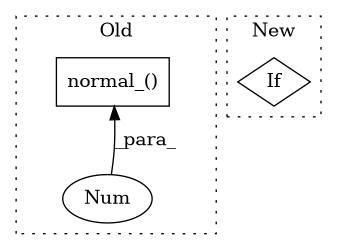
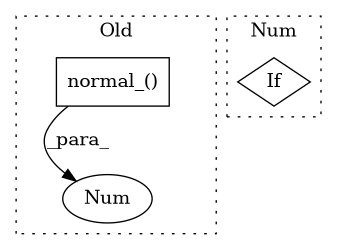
(274, 32) -> (274, 32)
(114, 147) -> (45, 139)
